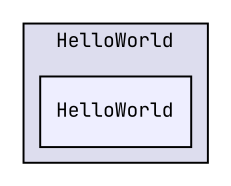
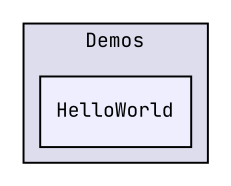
(116, 42) -> (116, 42)
